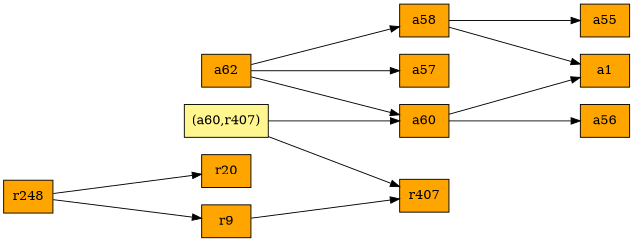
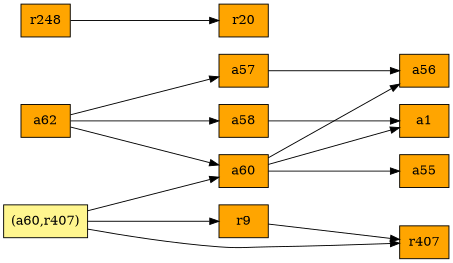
(510, 21) -> (329, 171)
none -> (329, 71)
(123, 208) -> (149, 221)
